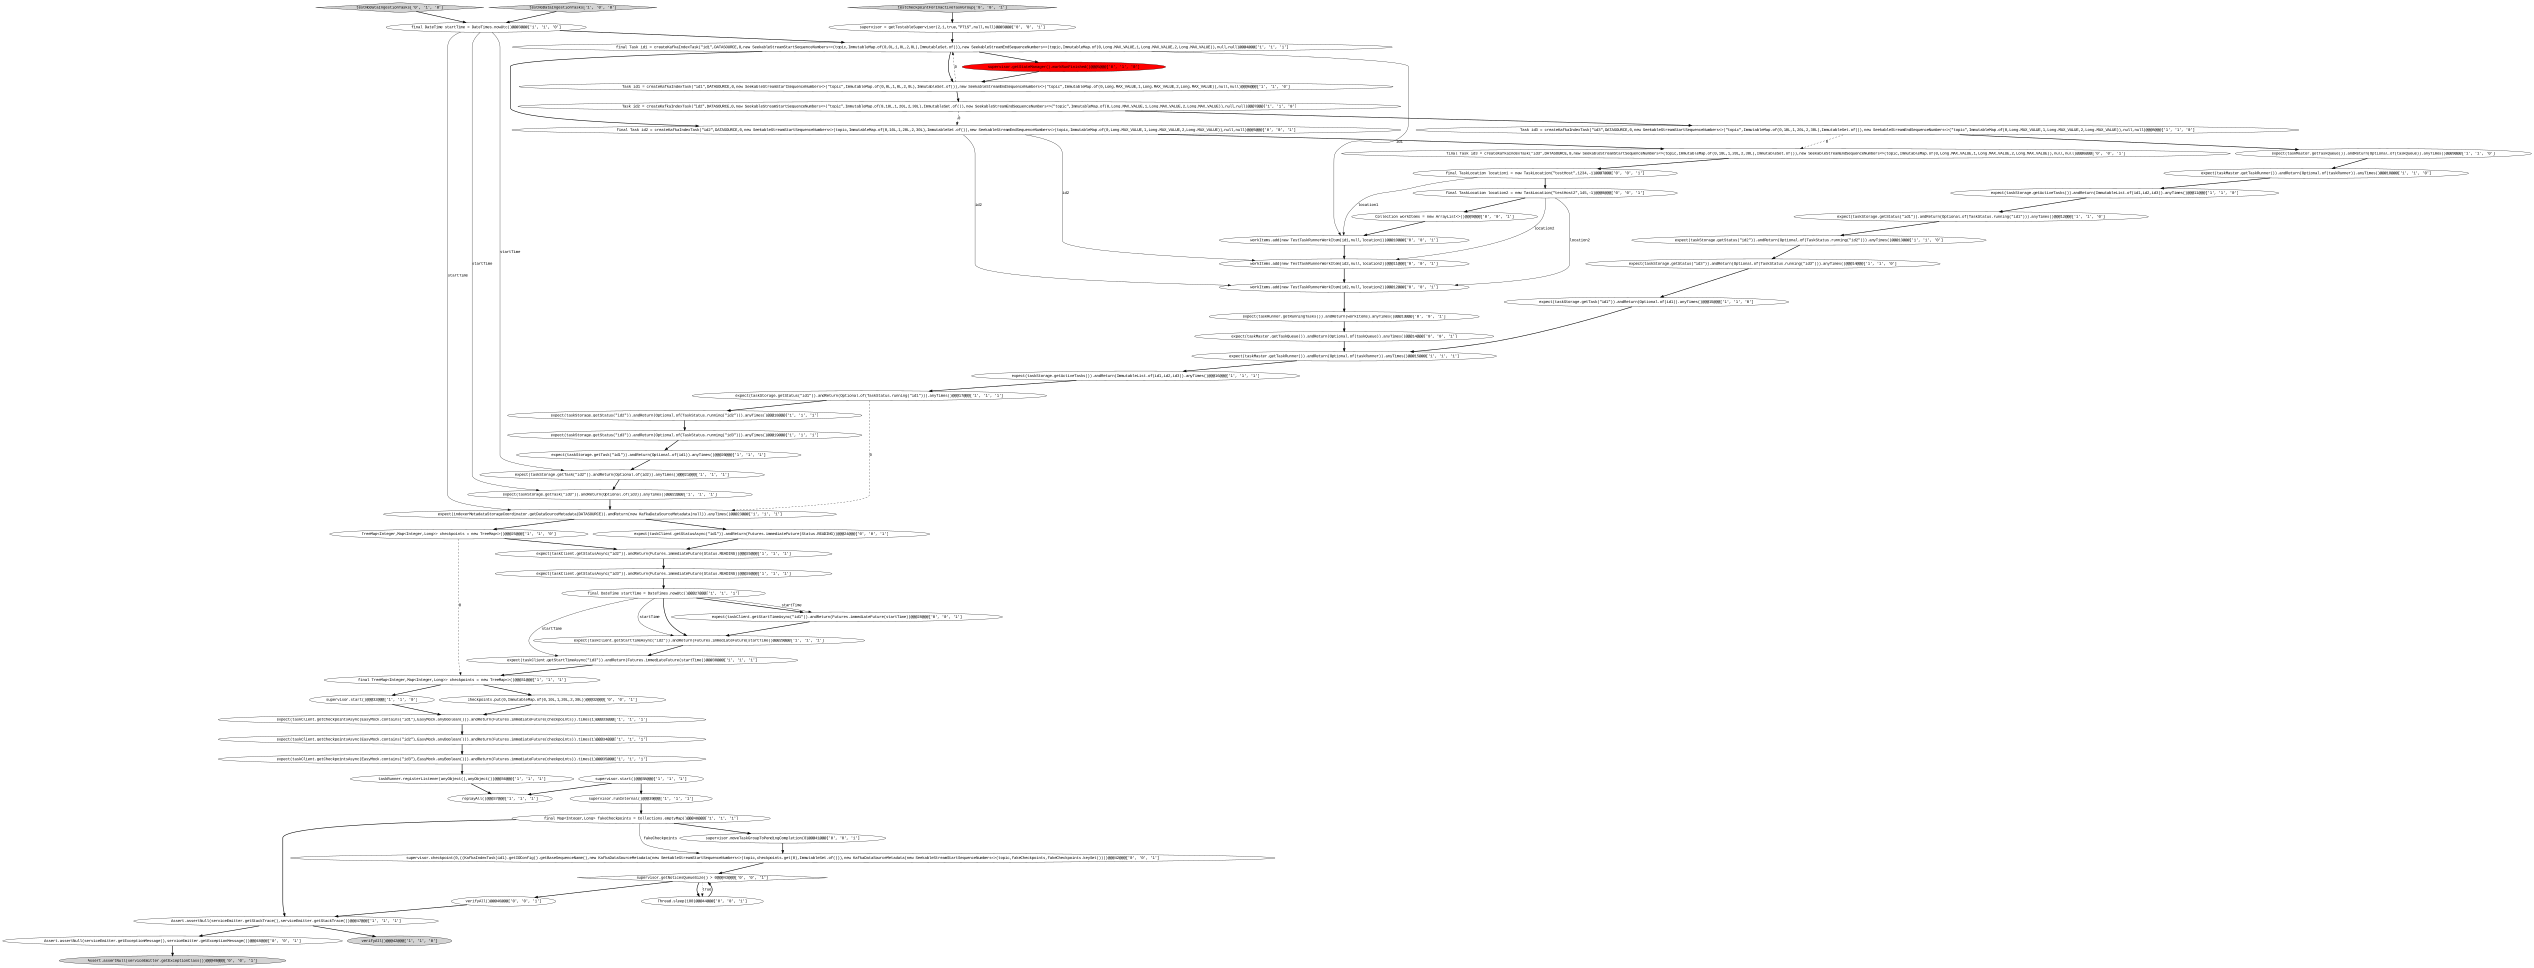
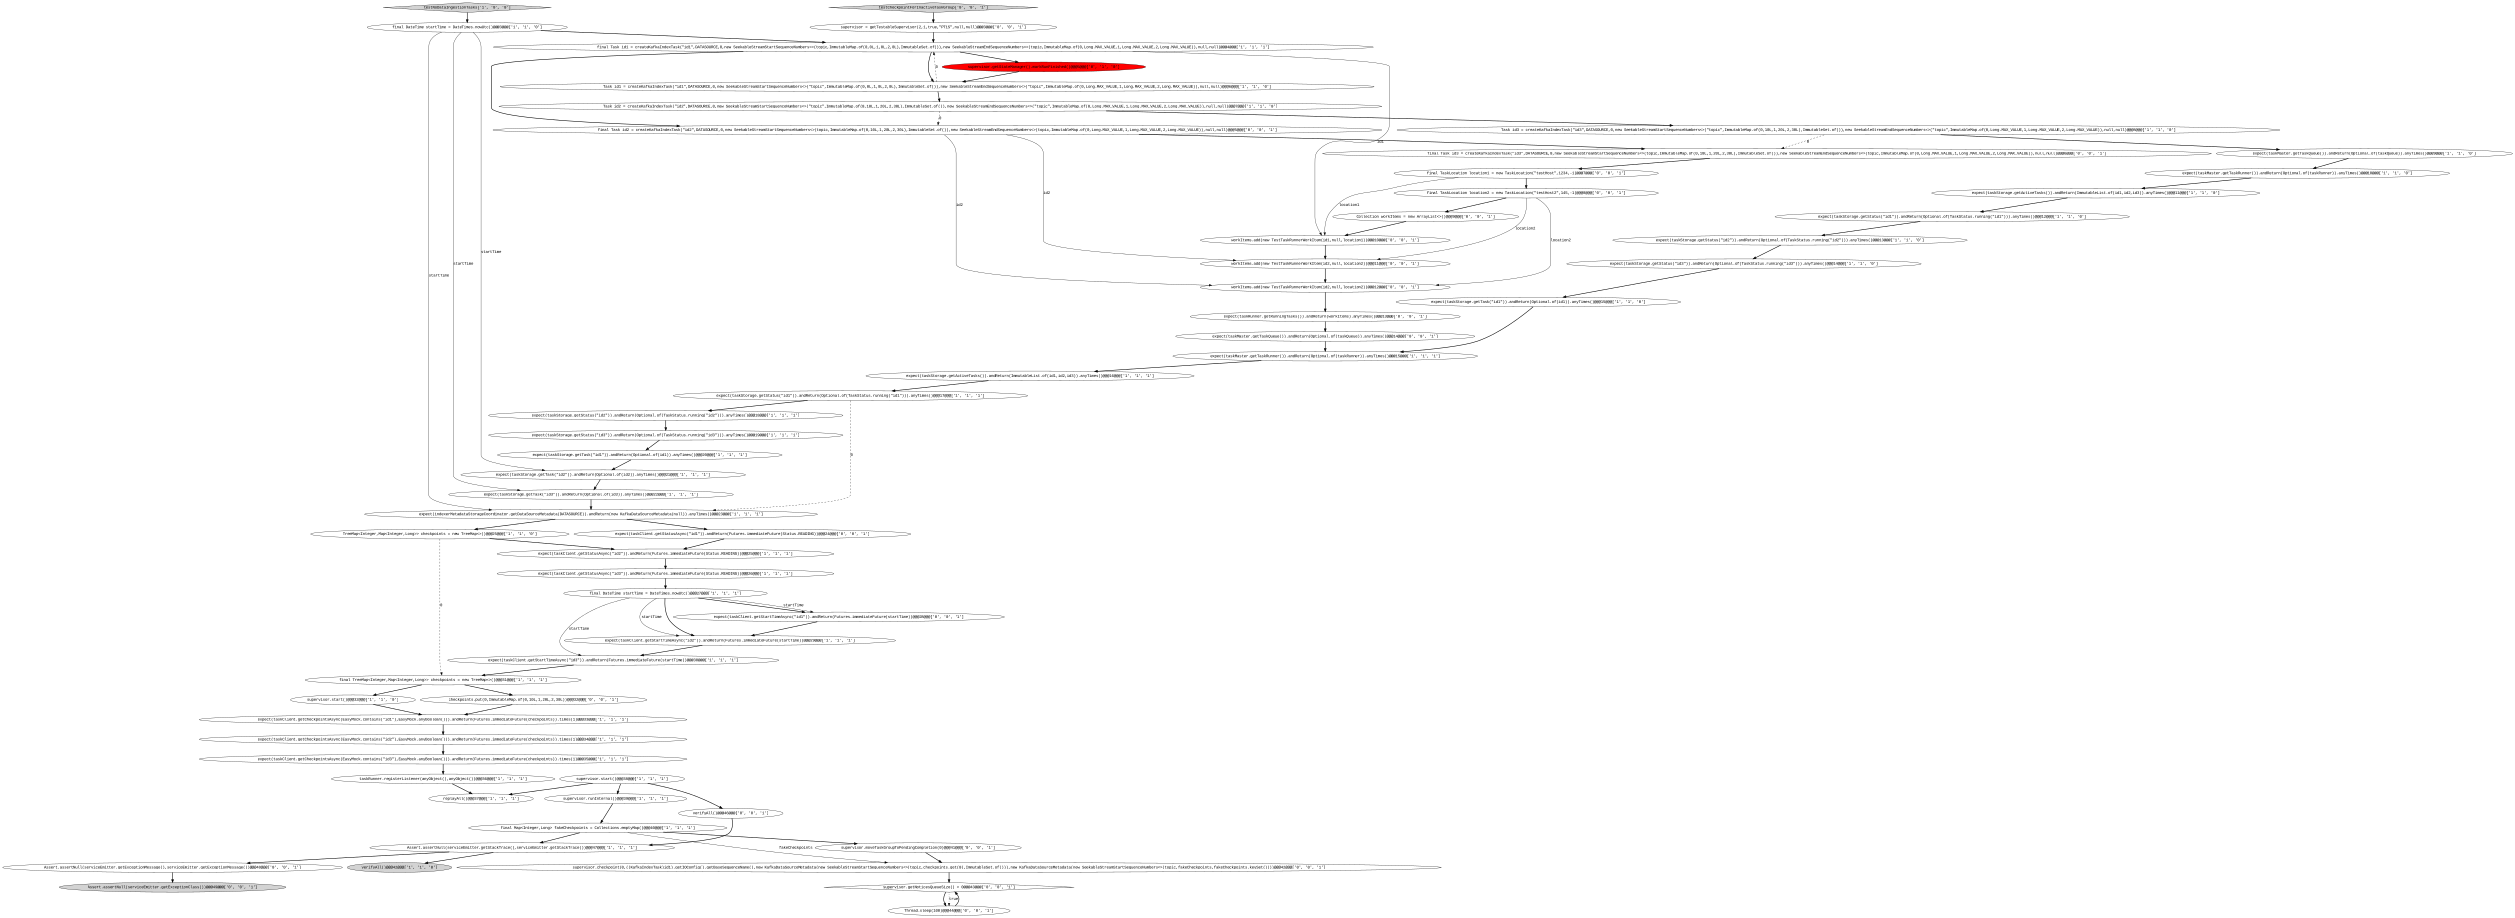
(400, 8) -> none
(605, 889) -> (685, 792)
